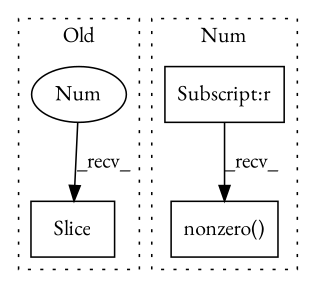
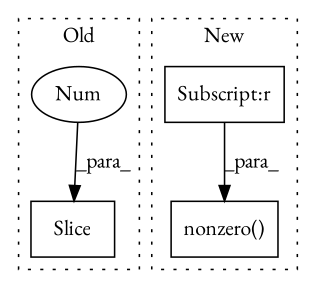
(225, 36) -> (225, 36)
(104, 162) -> (104, 162)
(252, 162) -> (252, 162)
